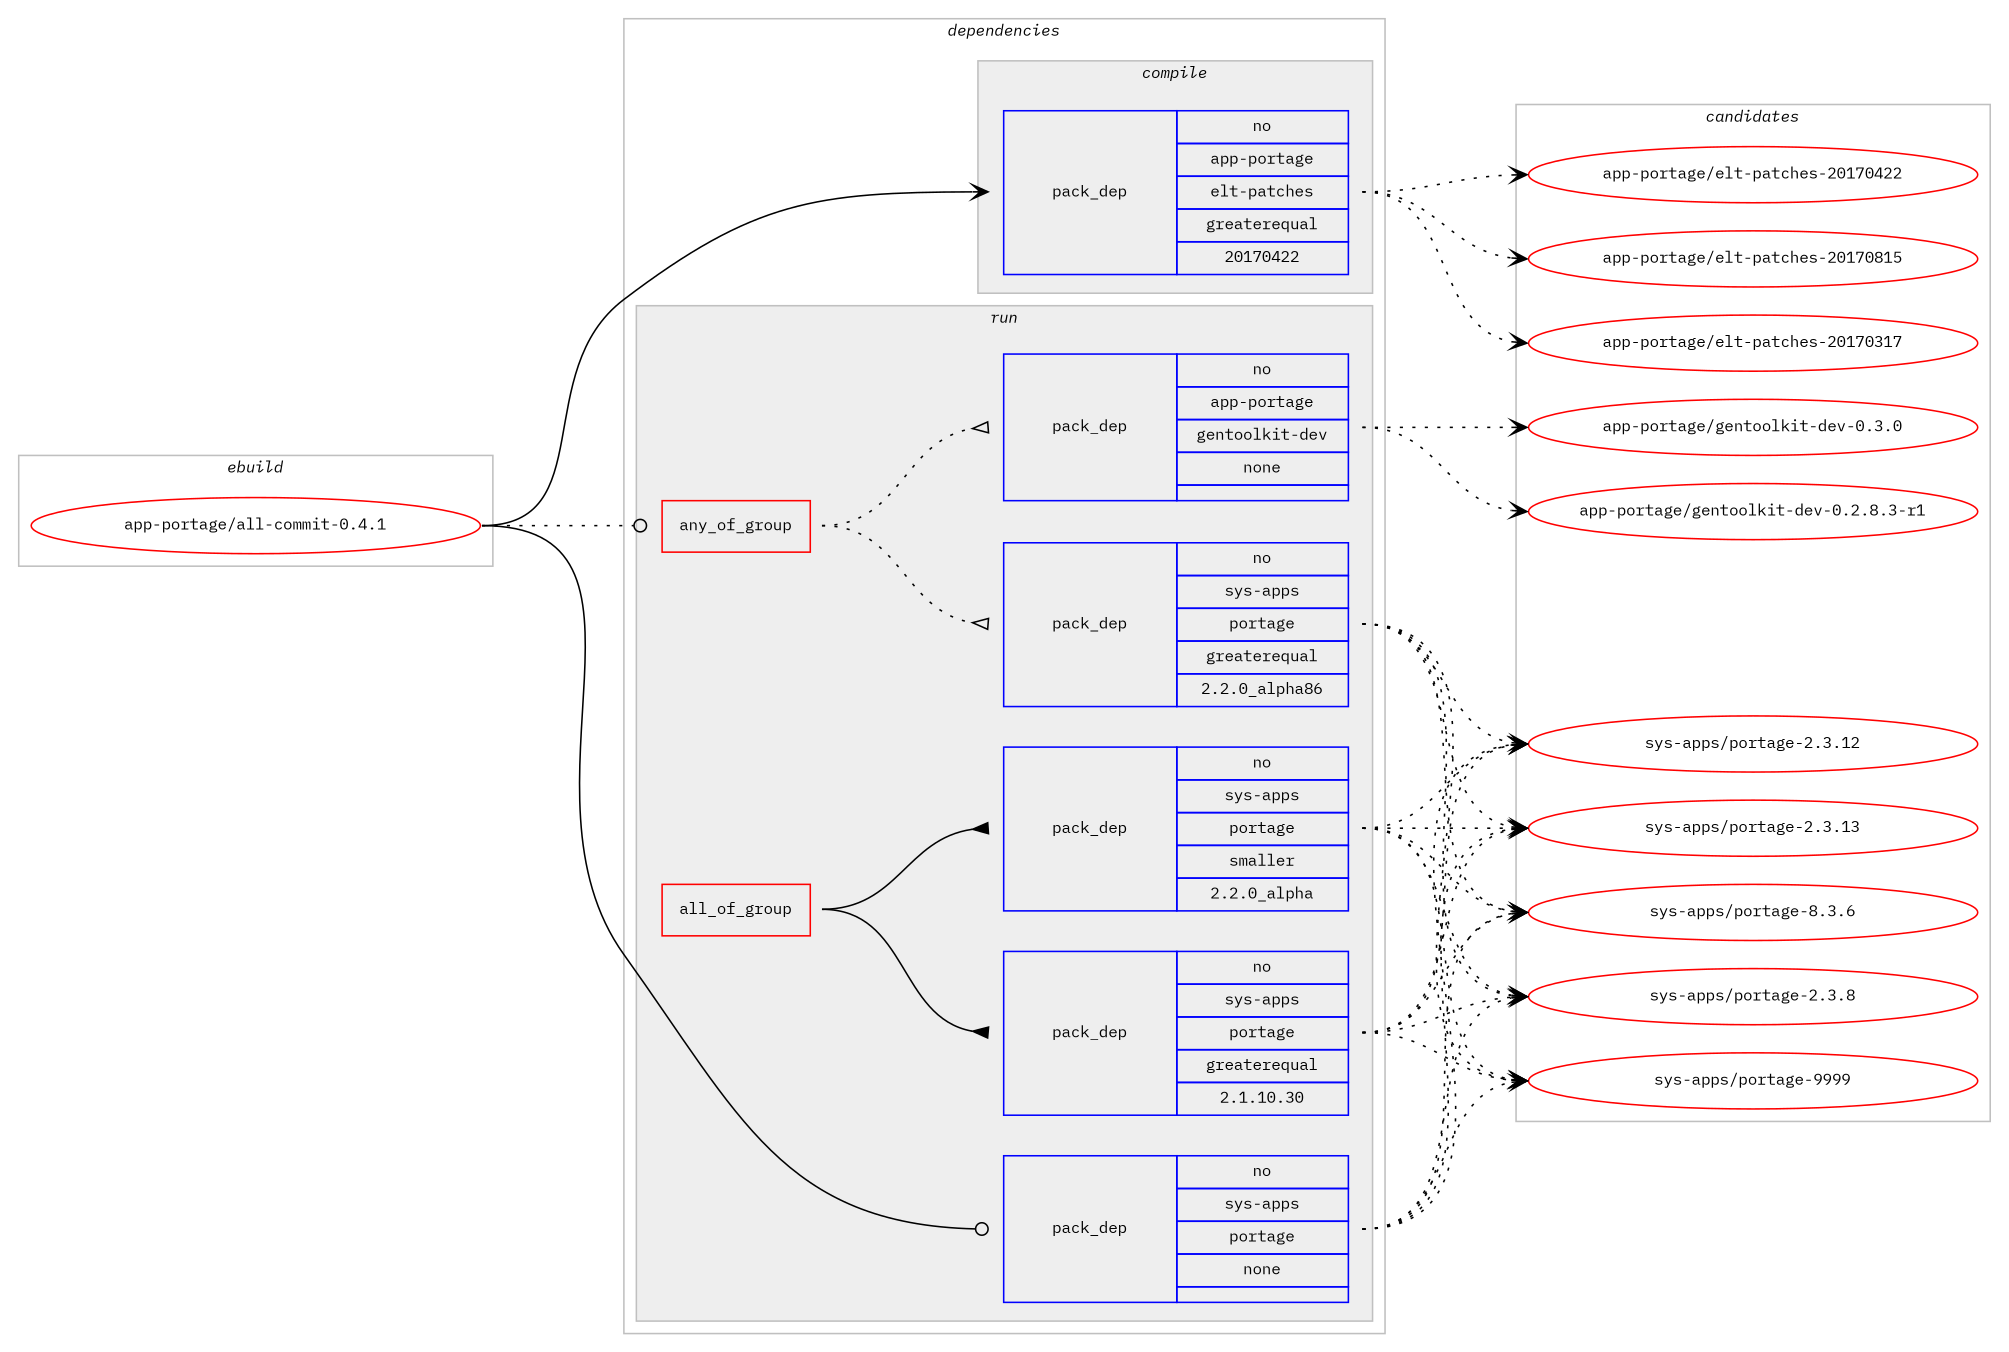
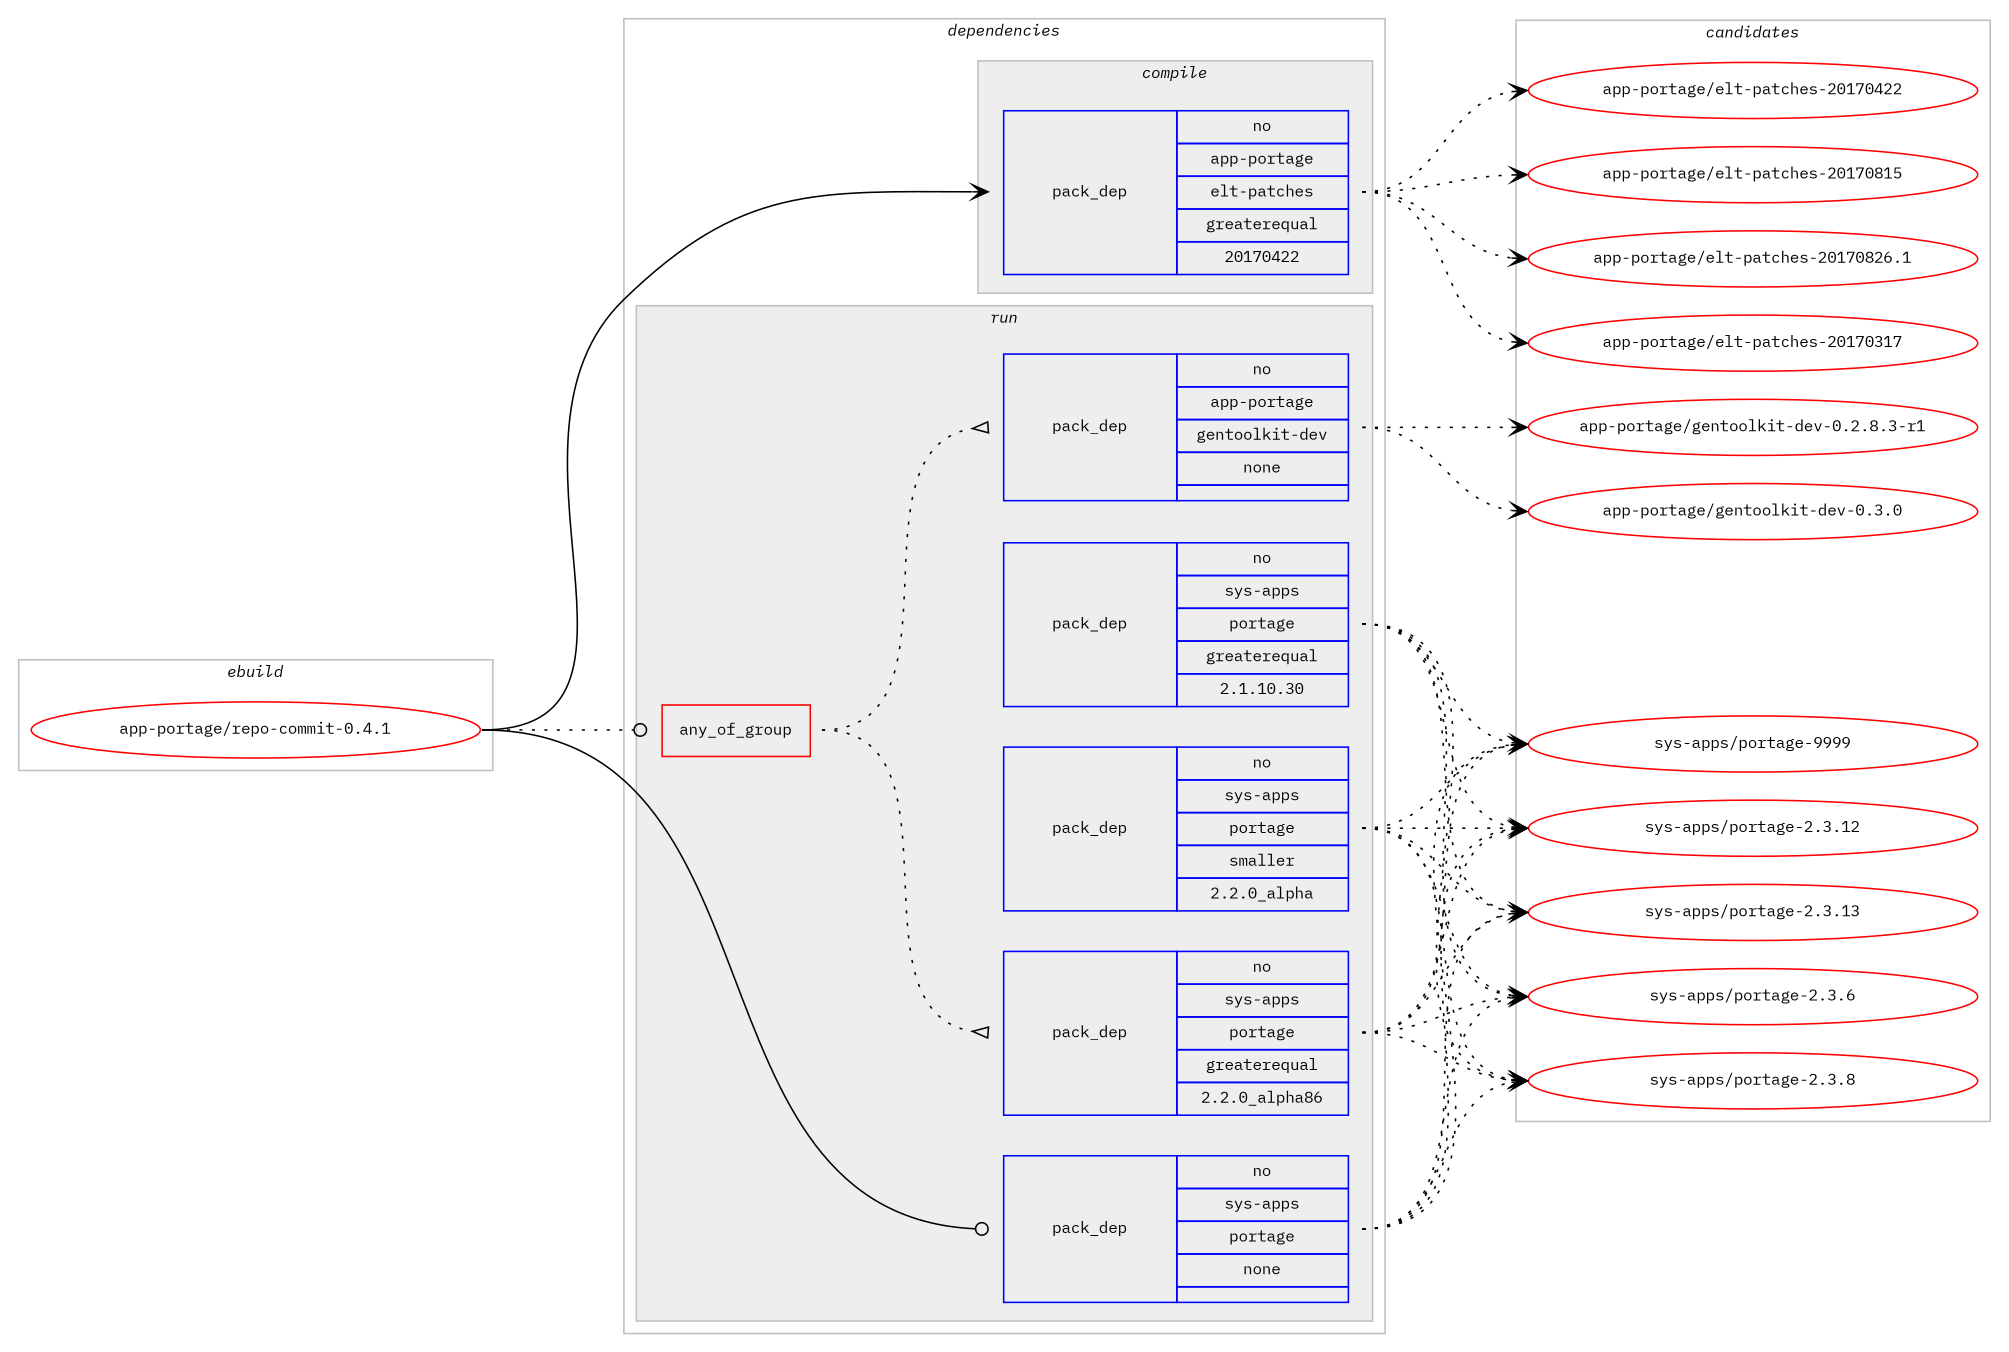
none -> (1753, 259)
(256, 526) -> (256, 730)
(735, 909) -> none
(1753, 912) -> (1753, 997)
